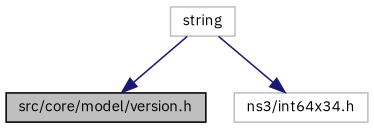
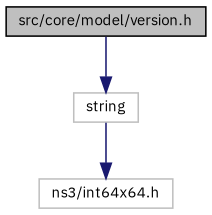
(160, 59) -> (106, 57)
(301, 108) -> (106, 194)
